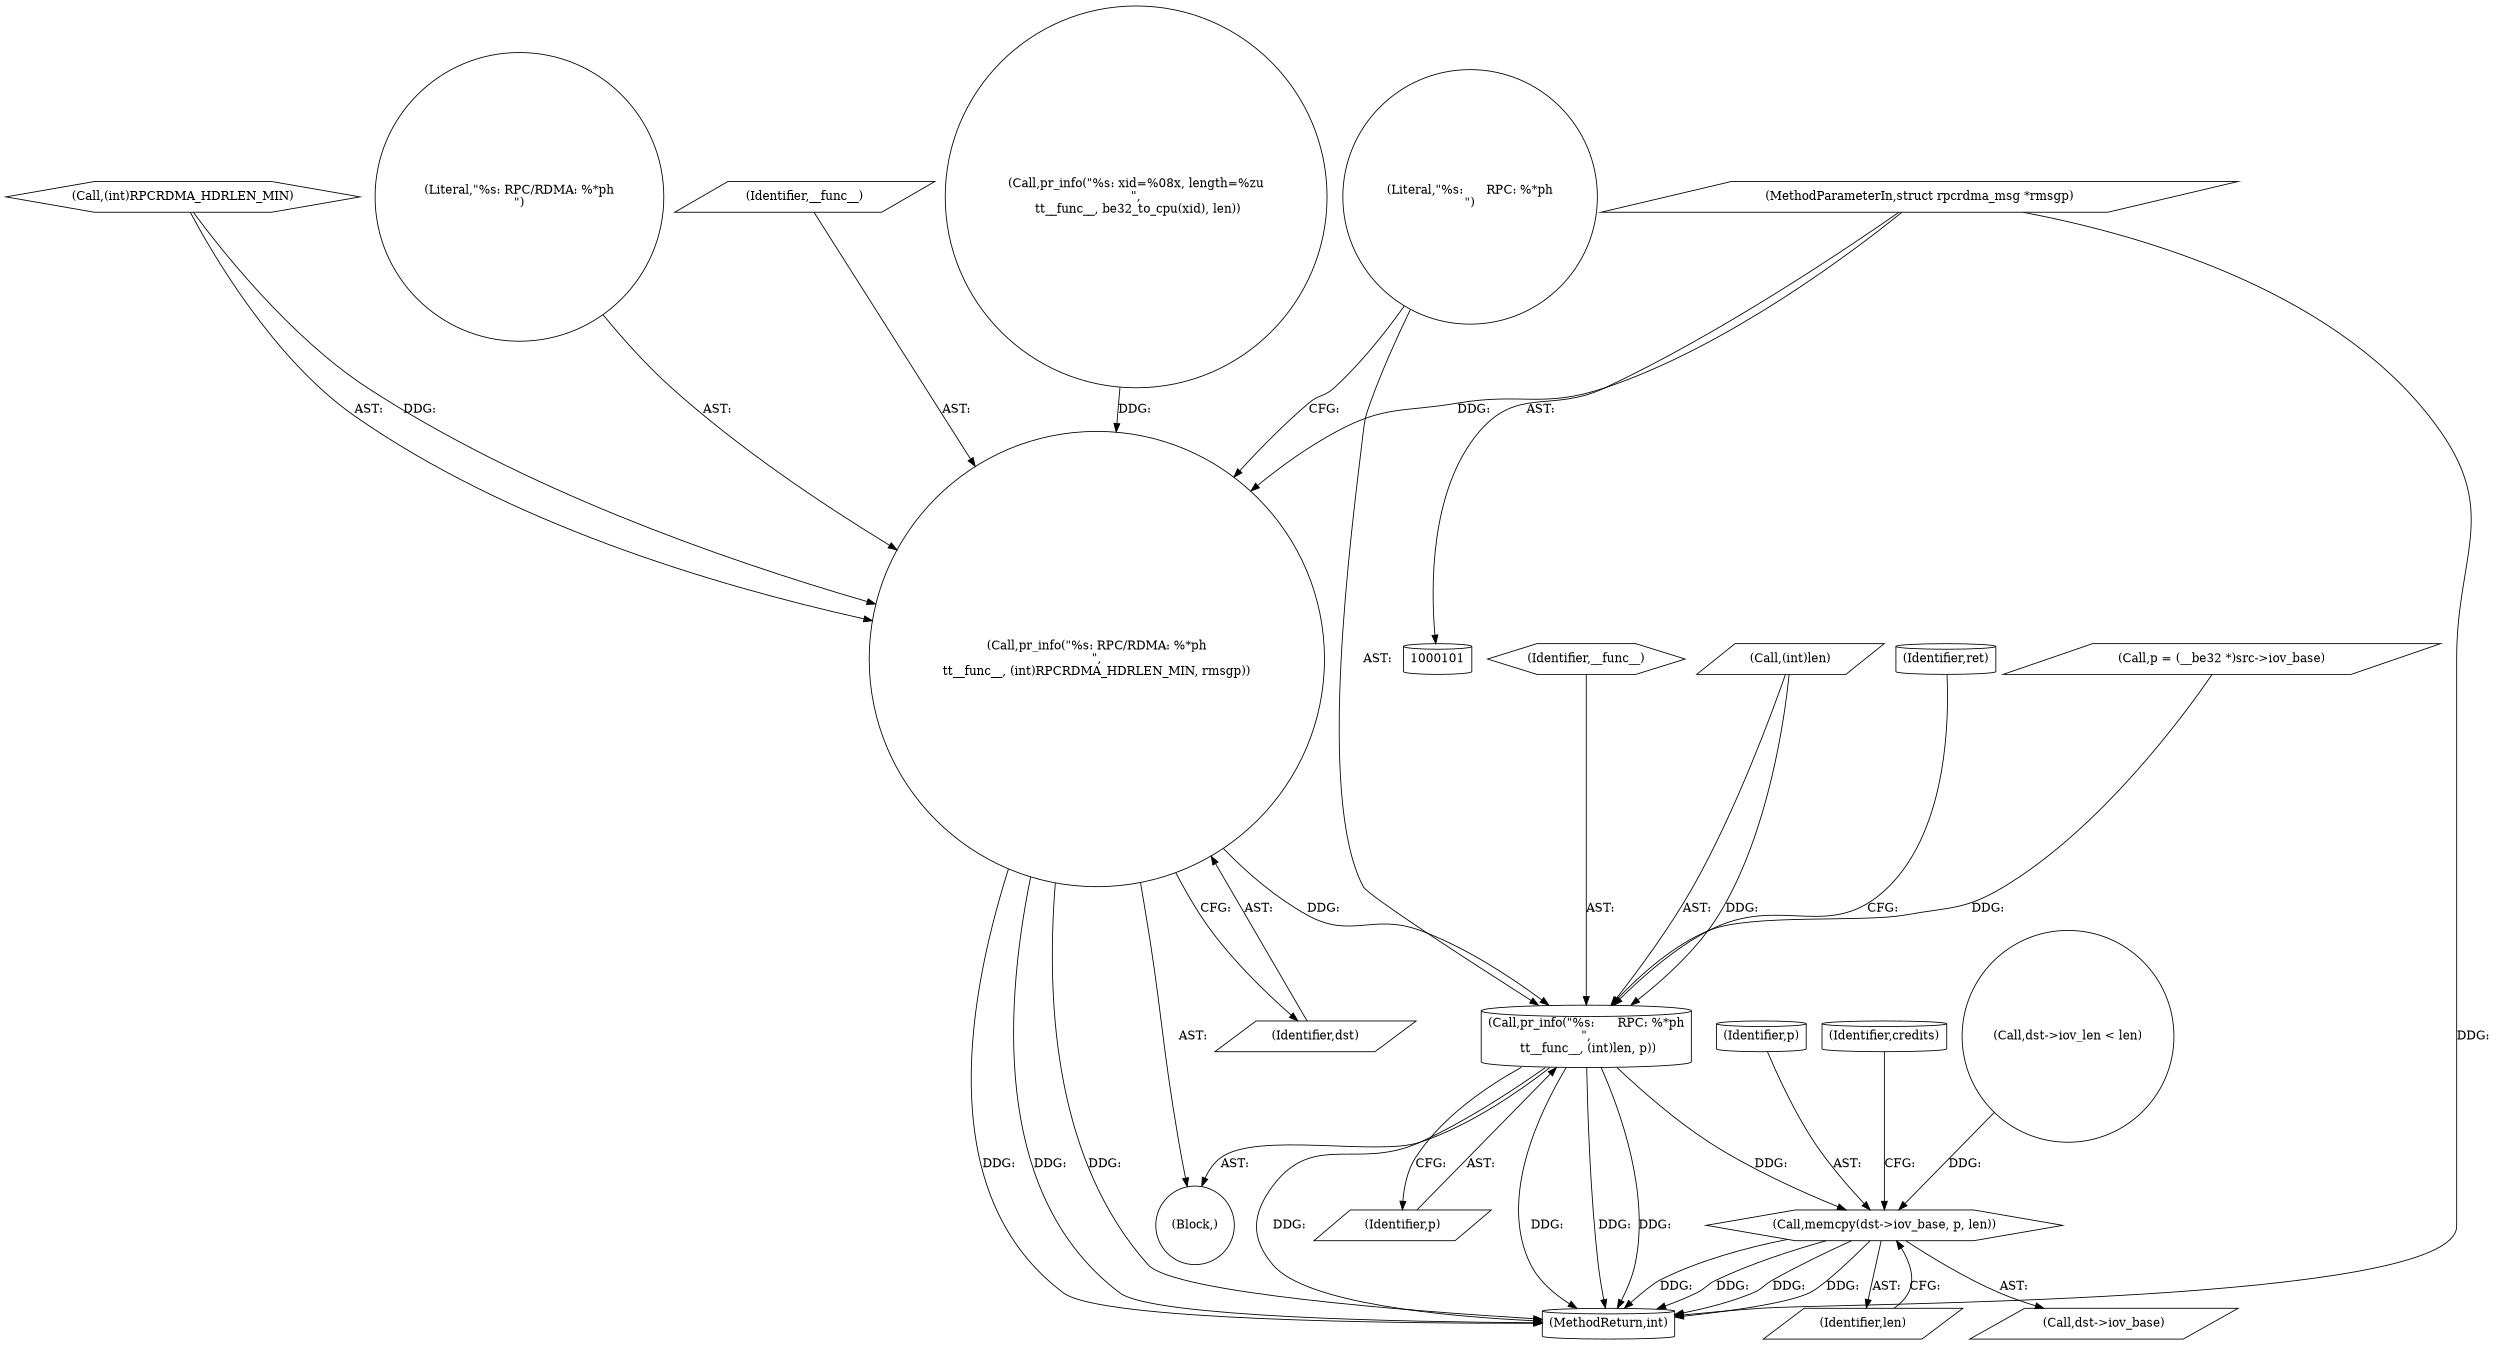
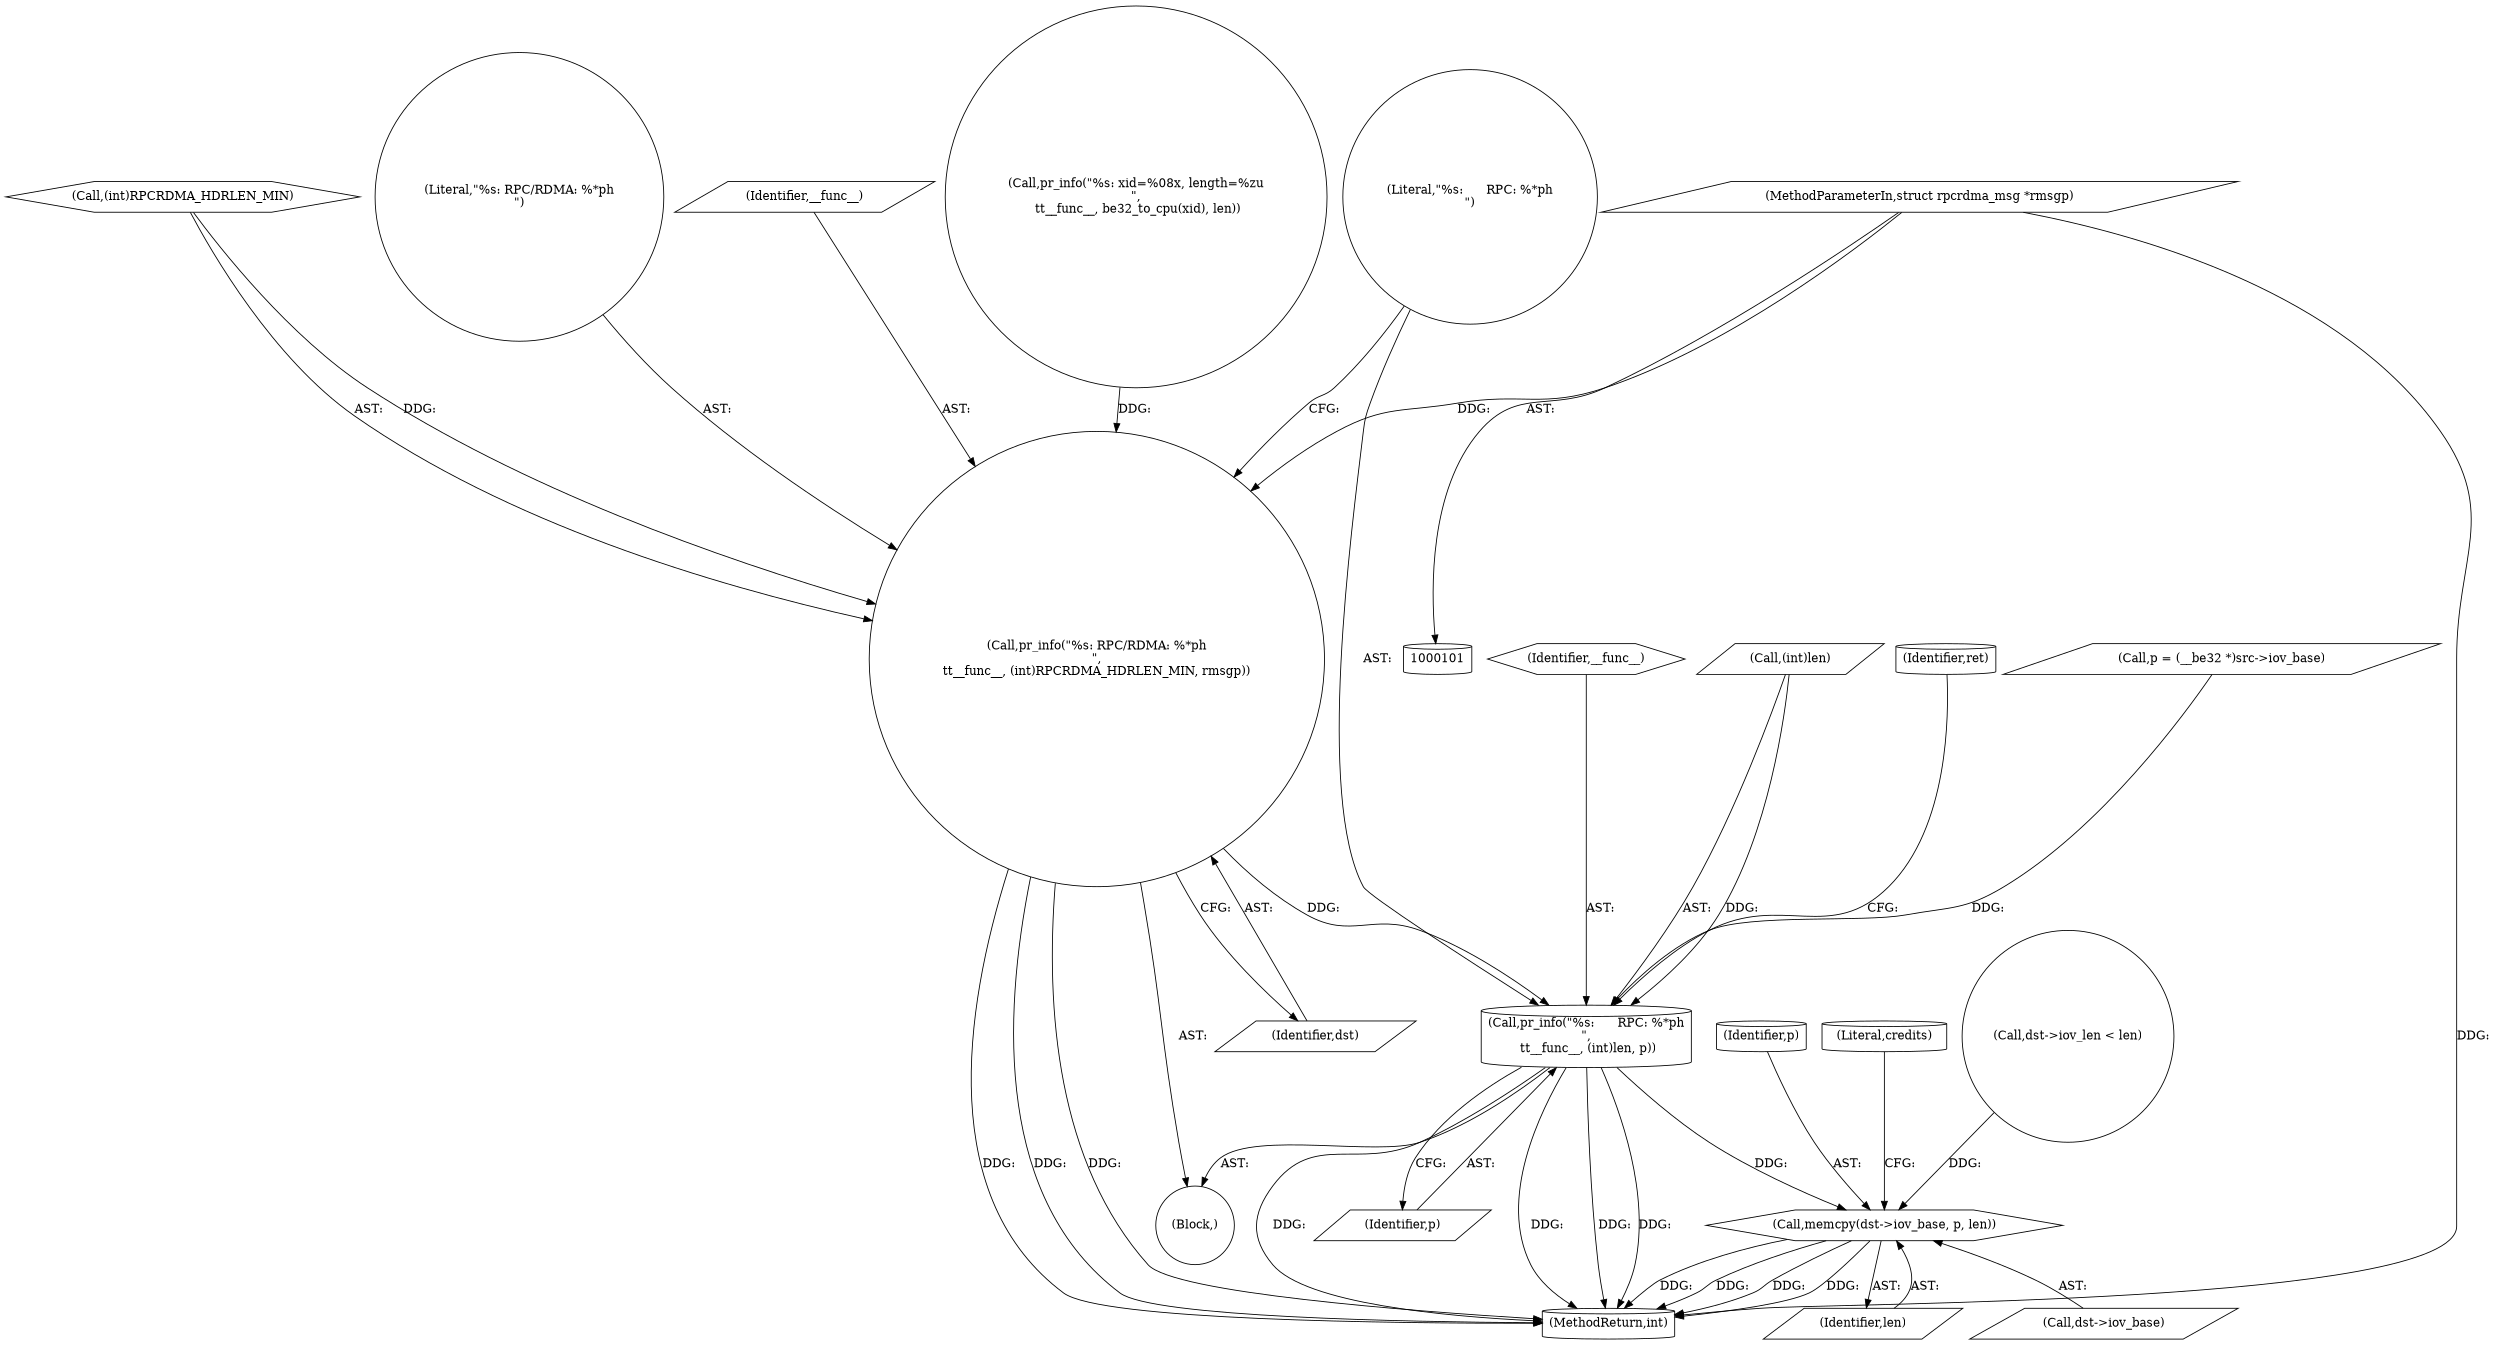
(1884, 1036) -> (1884, 1036)
(1969, 1278) -> (2015, 1271)
(1927, 1287) -> (1927, 1287)
